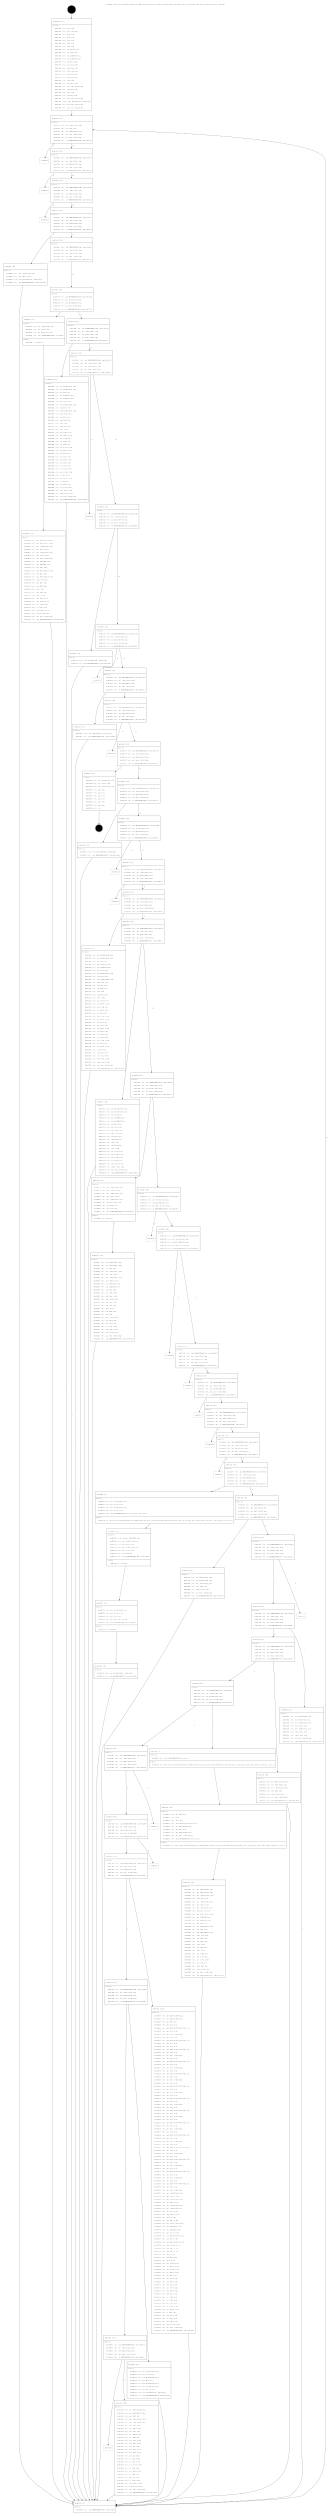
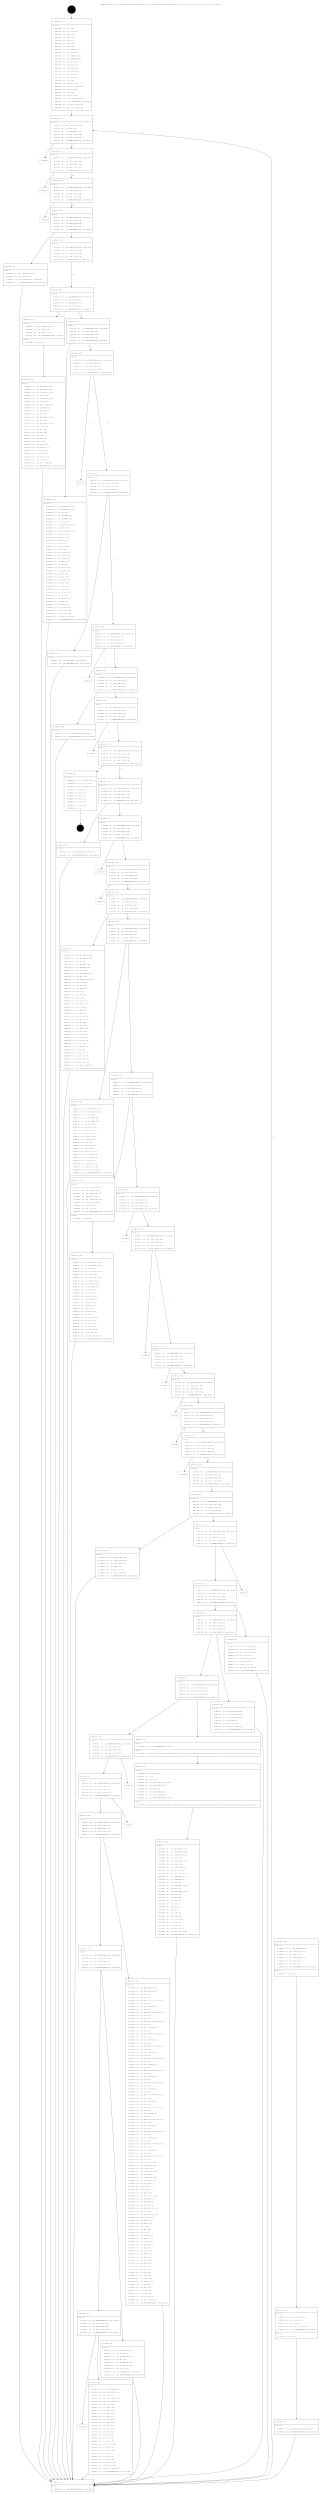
(164, 1508) -> none
